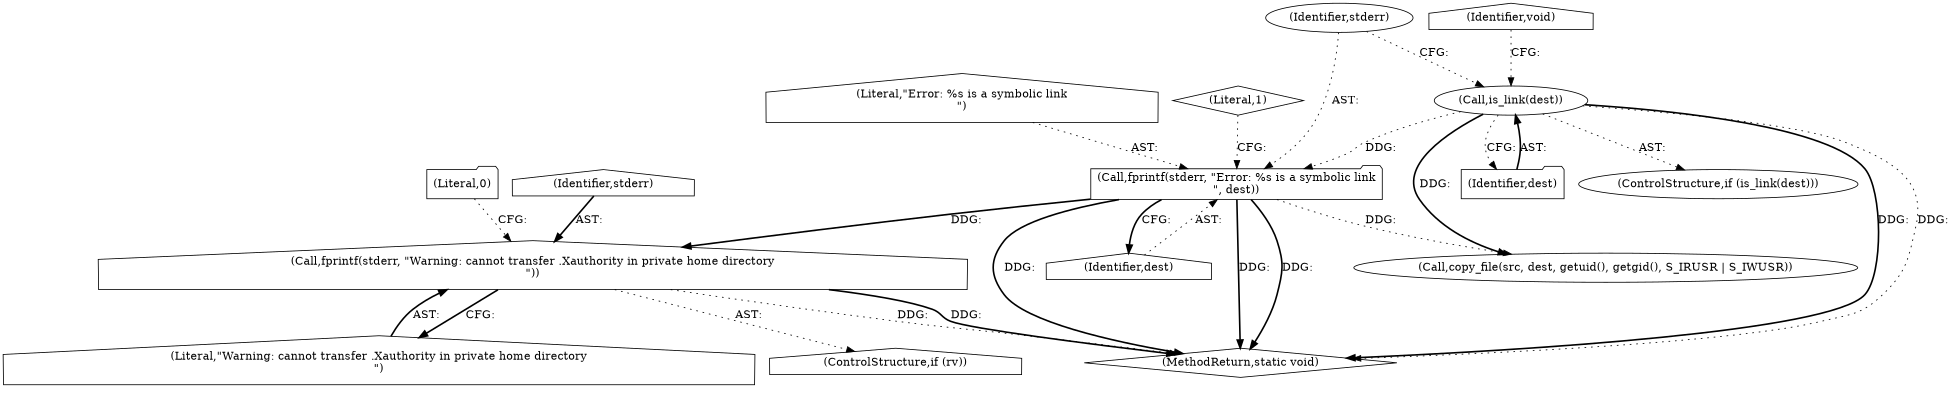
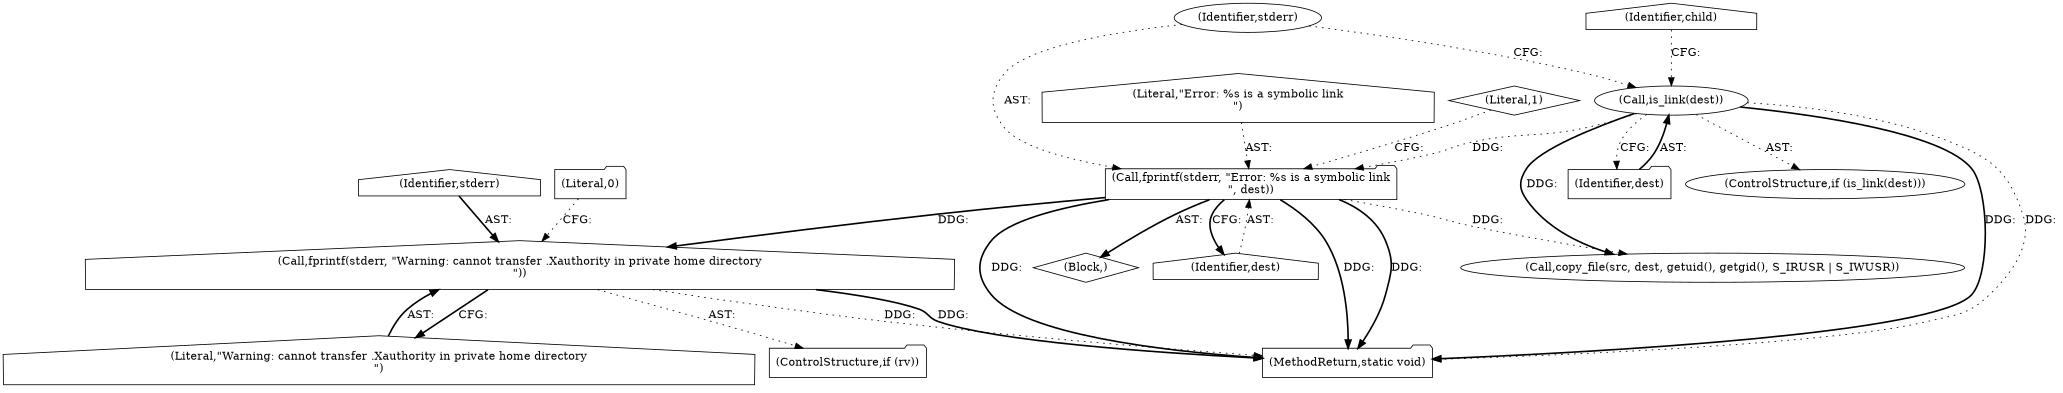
(1511, 18) -> (1671, 18)
none -> (1086, 268)
(896, 363) -> (848, 363)
(1241, 363) -> (1347, 363)
